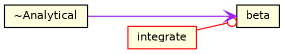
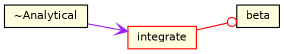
(156, 16) -> (102, 27)
